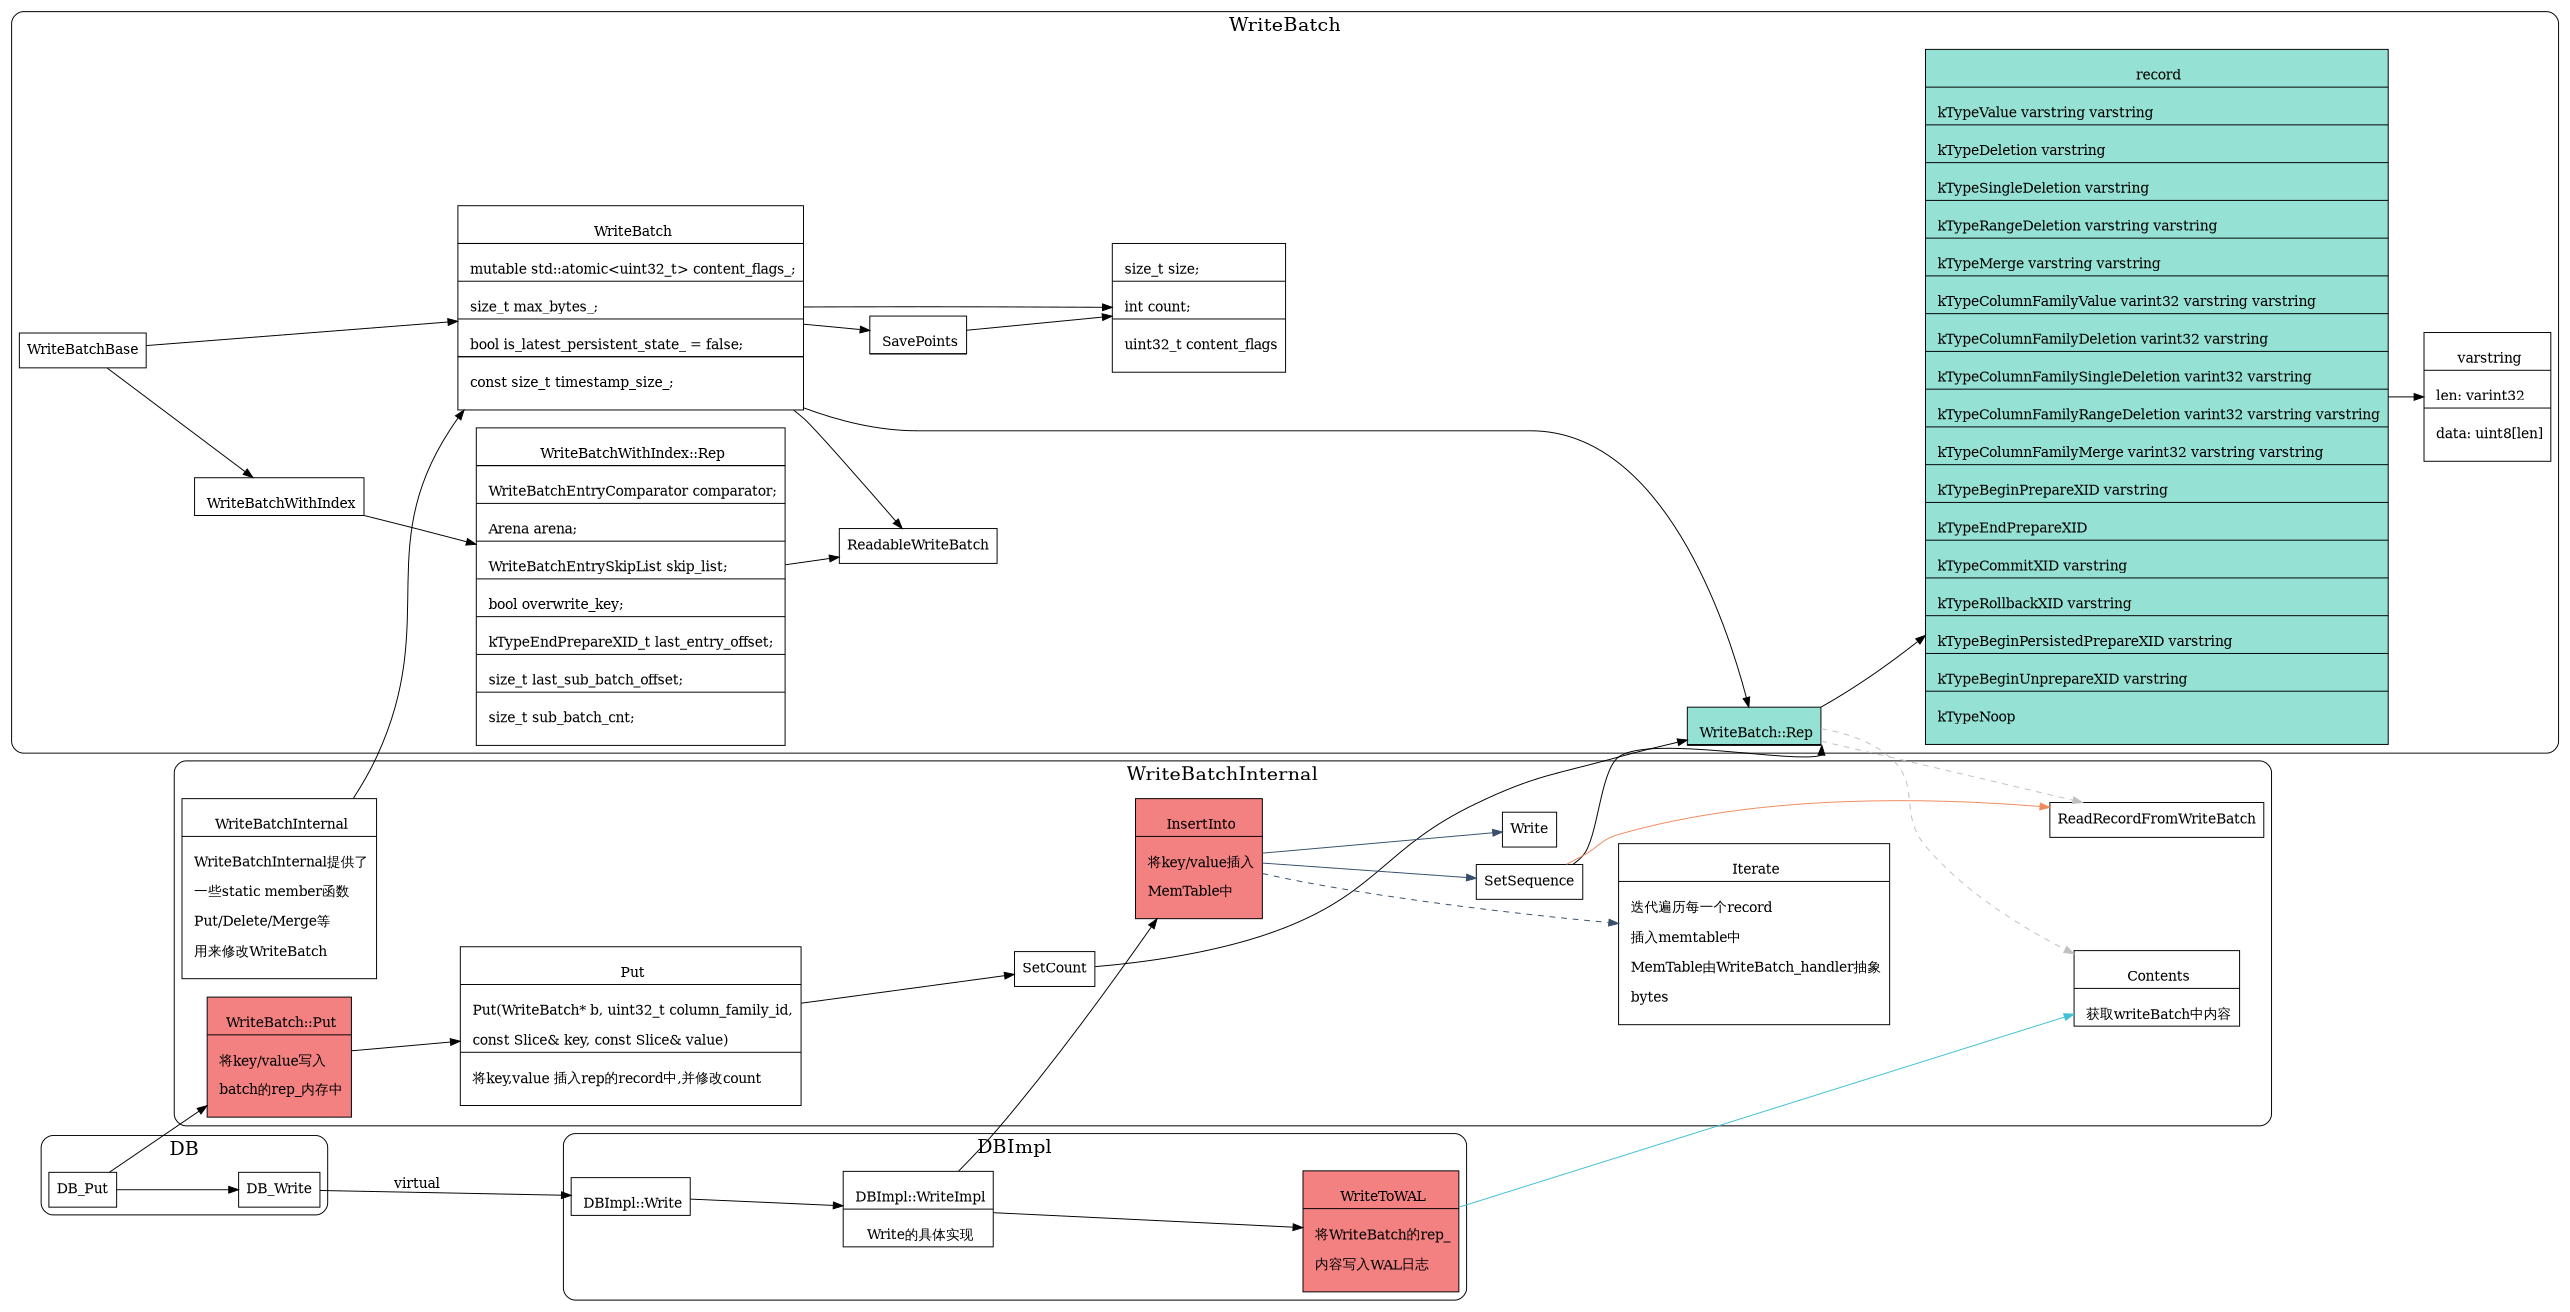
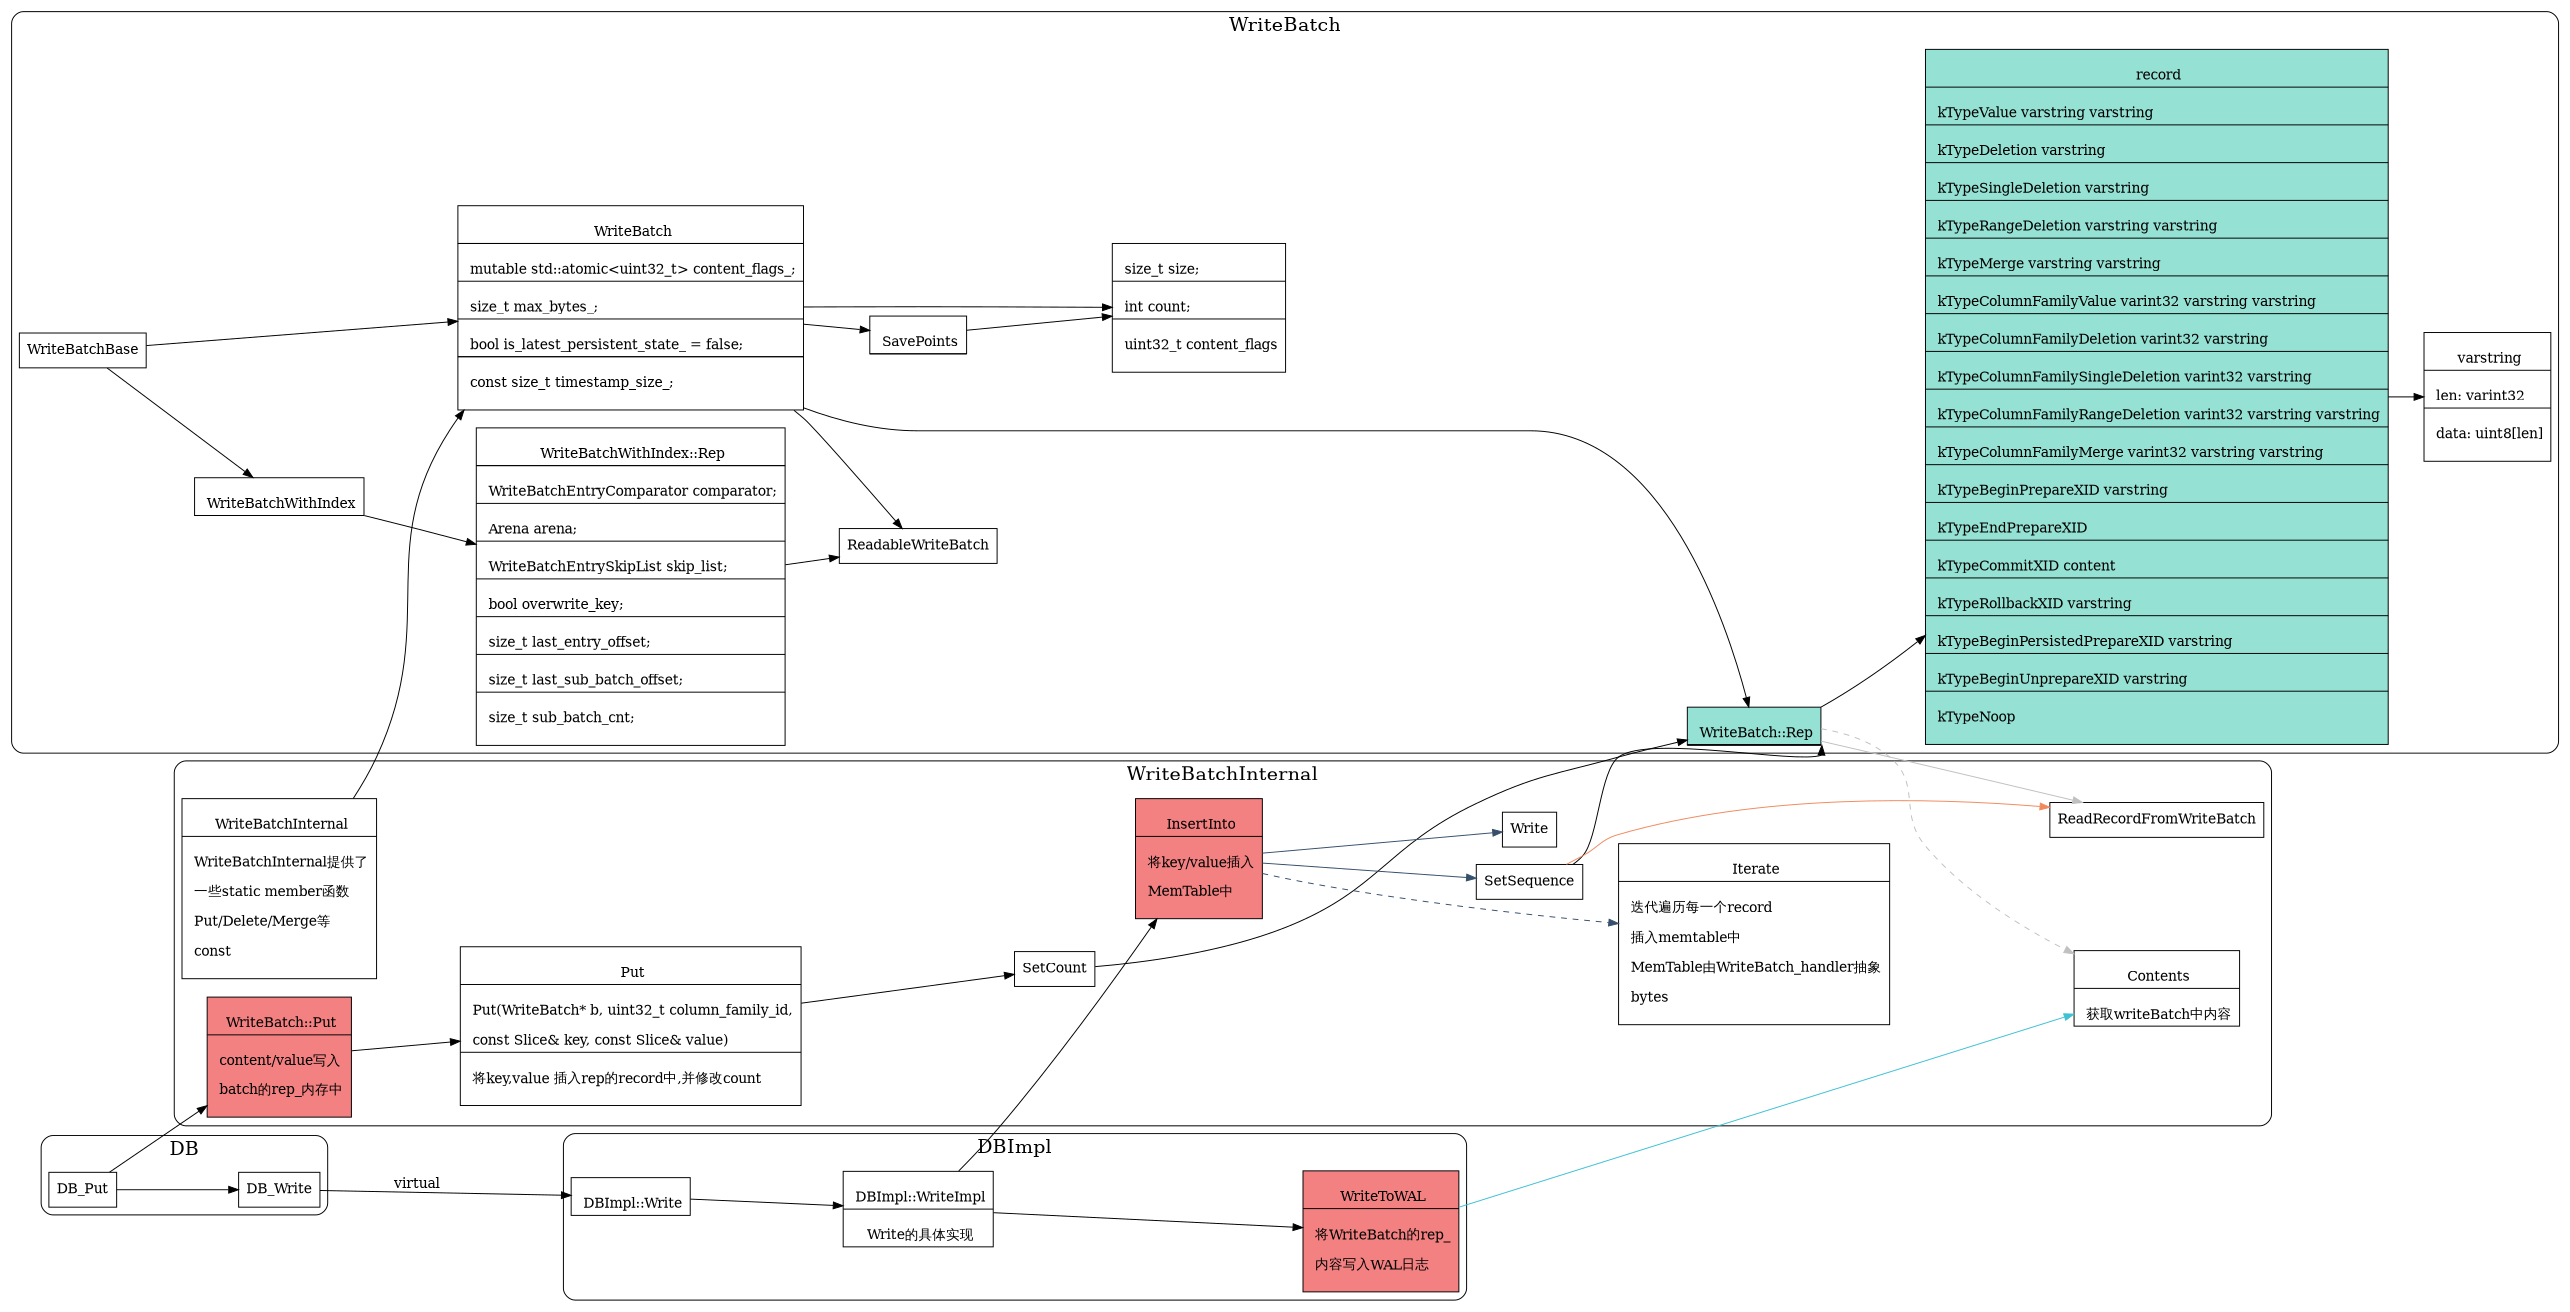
(2030, 566) -> (2025, 566)
(629, 643) -> (567, 643)
(1947, 770) -> (1947, 770)
(258, 952) -> (211, 952)
(271, 1061) -> (278, 1061)
